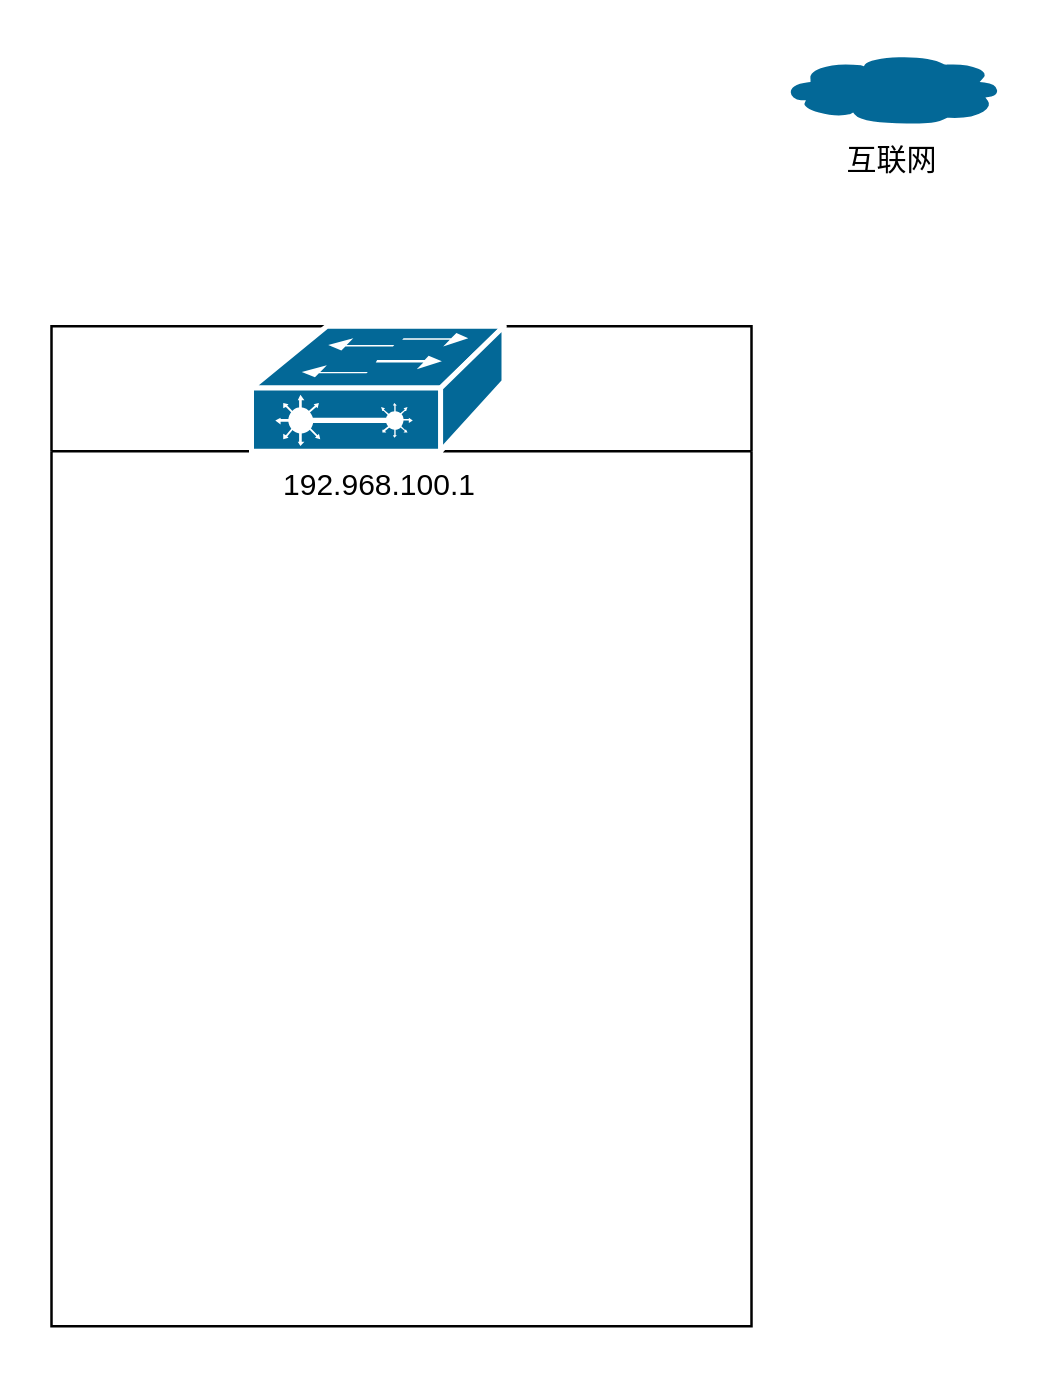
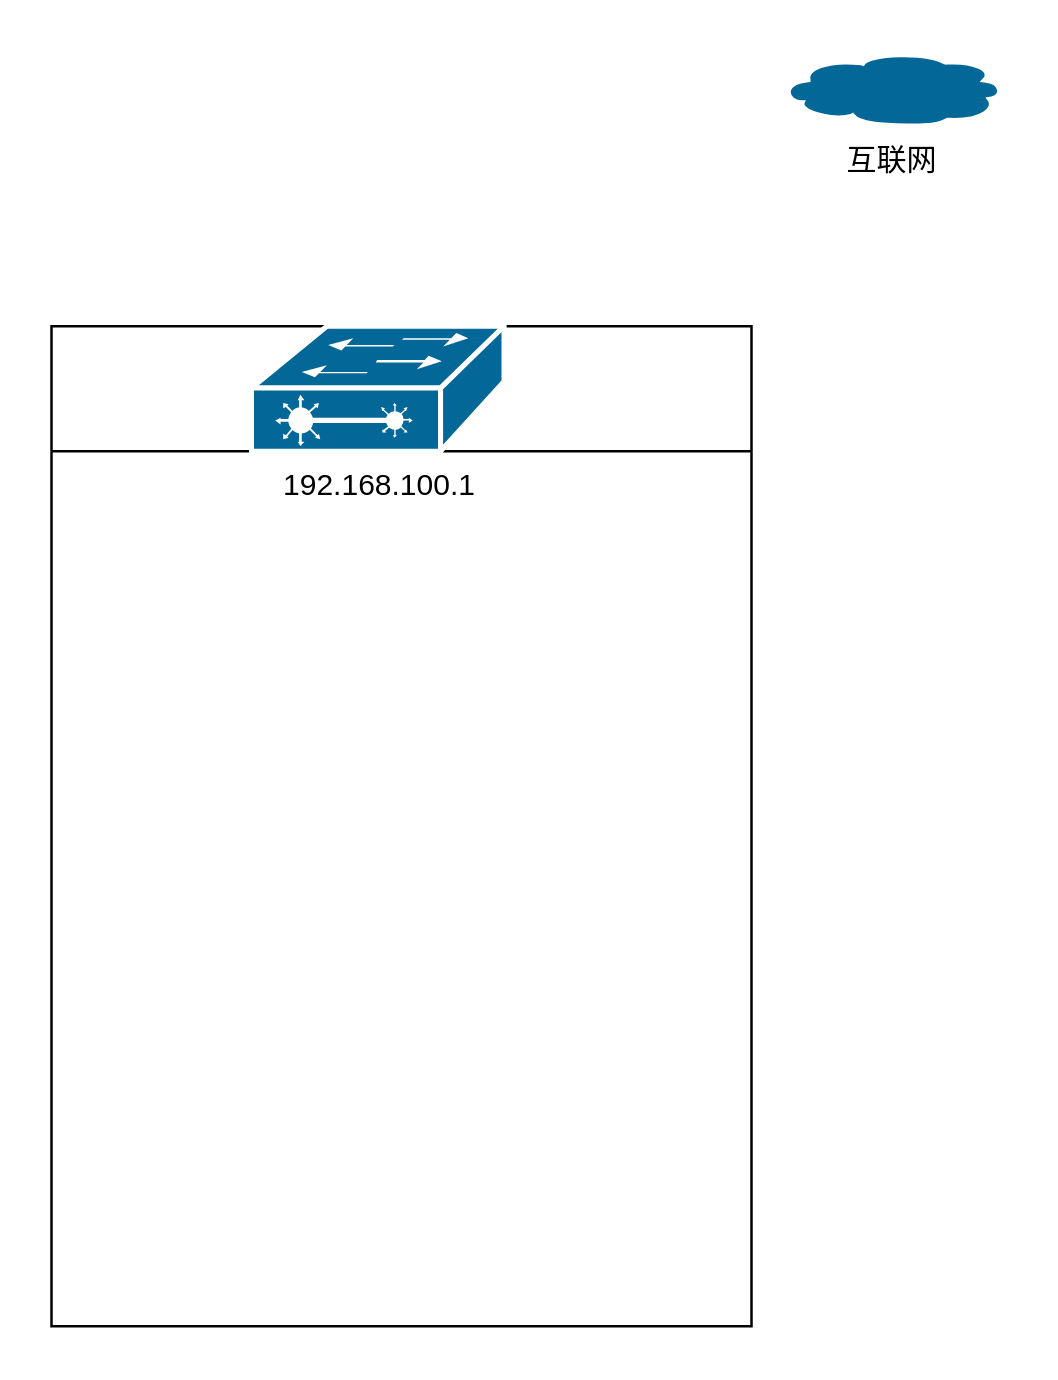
(380, 487) -> (380, 487)
